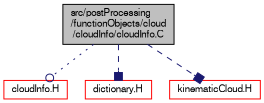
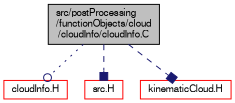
(118, 90) -> (104, 90)
